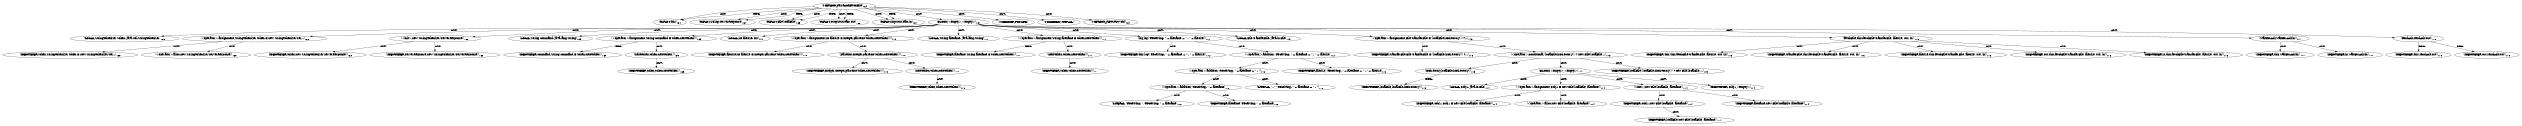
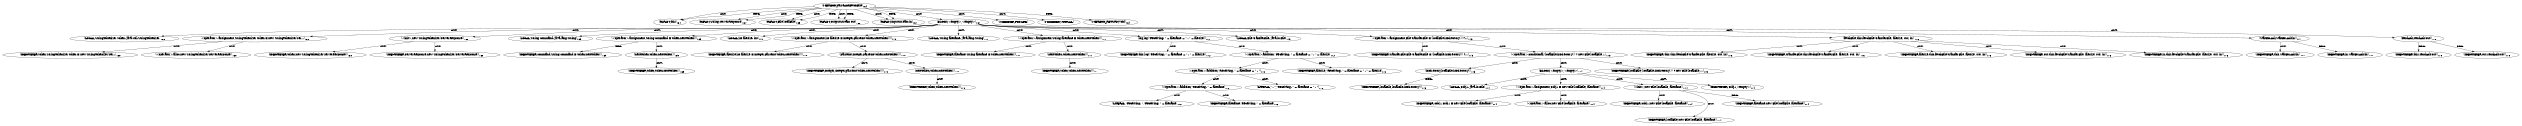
(1050, 14) -> (1050, 14)
(1029, 47) -> (1029, 47)
(2323, 47) -> (2323, 47)
(1735, 96) -> (1735, 96)
(1670, 112) -> (1704, 98)
